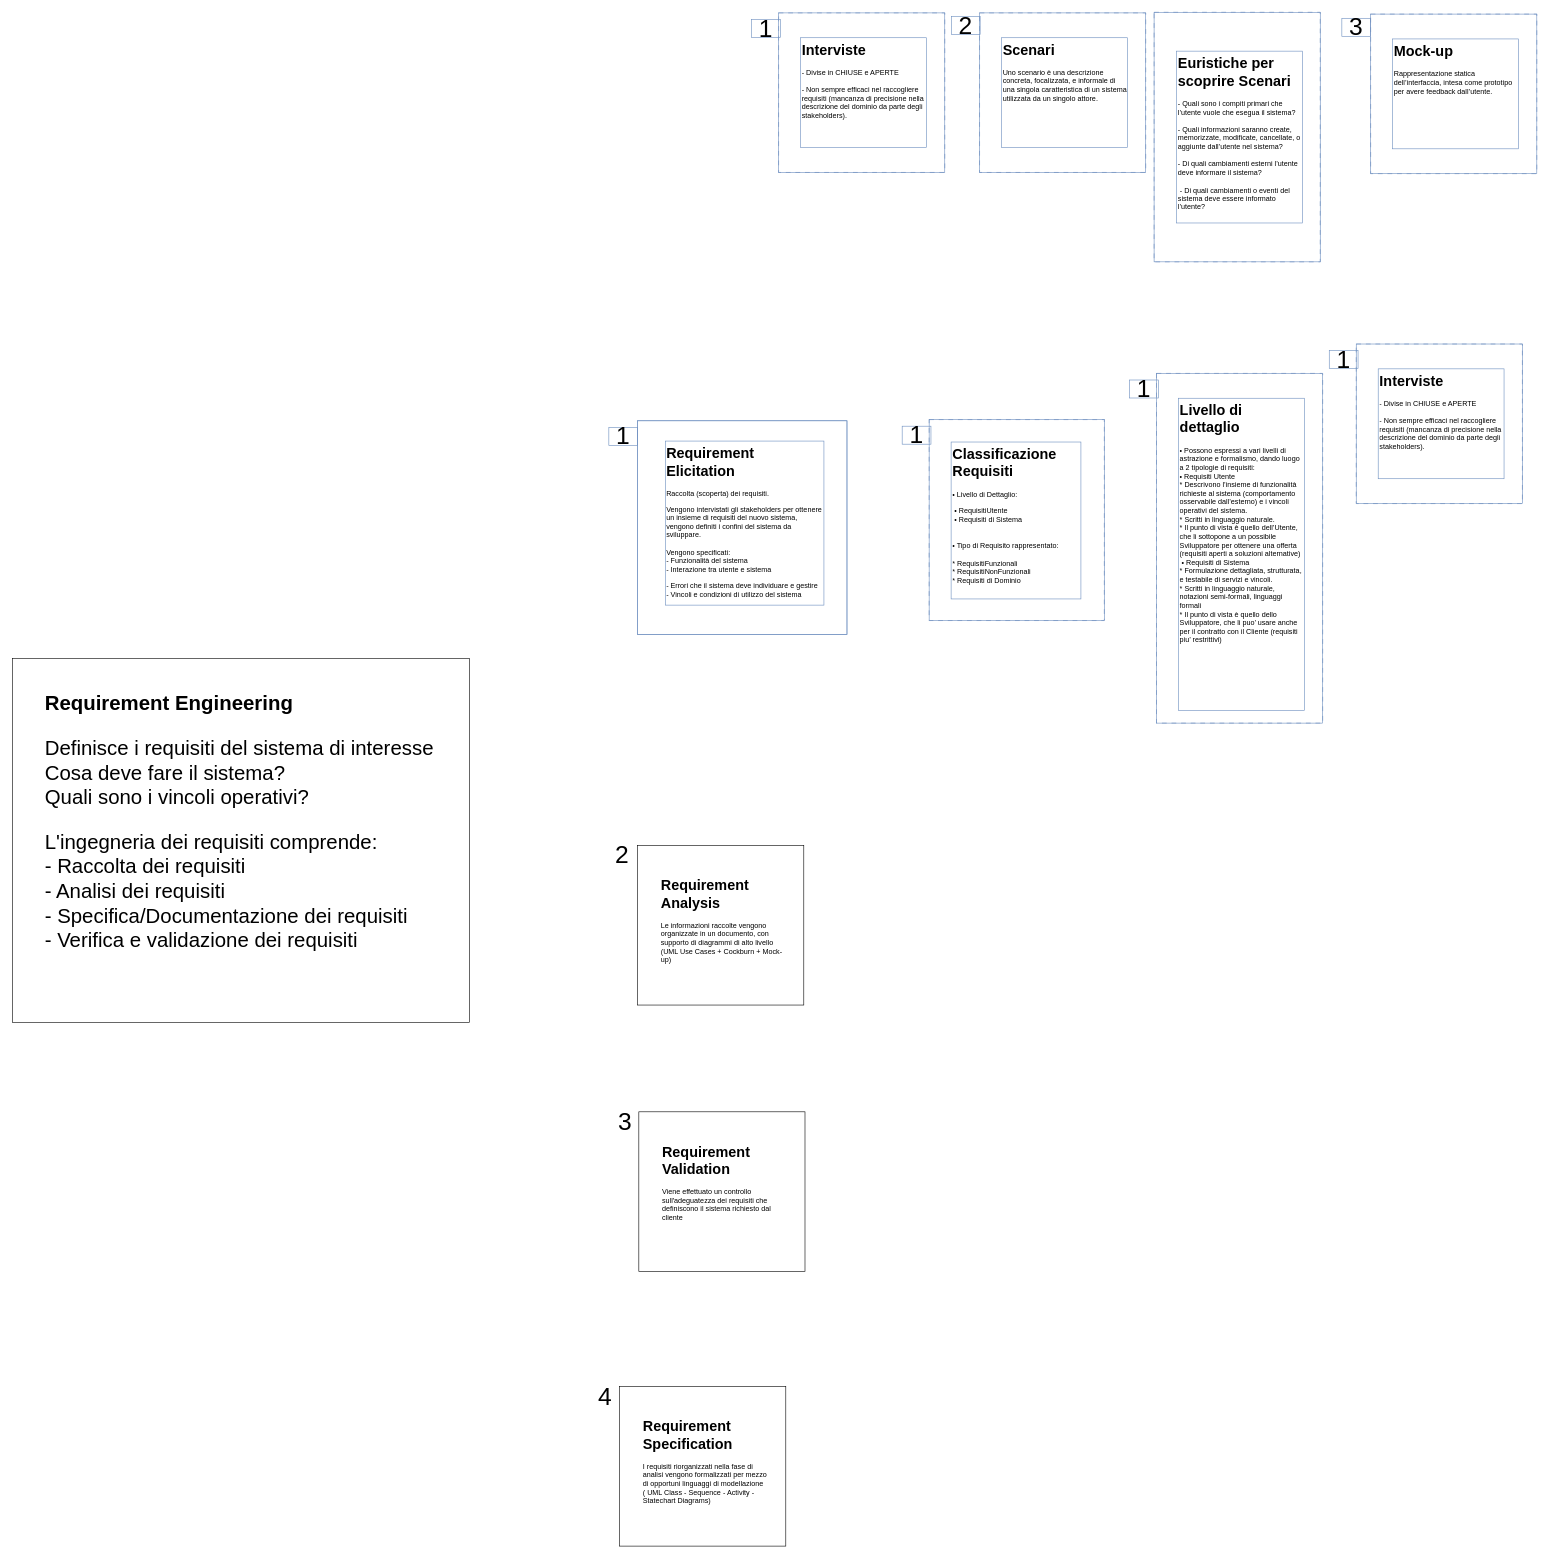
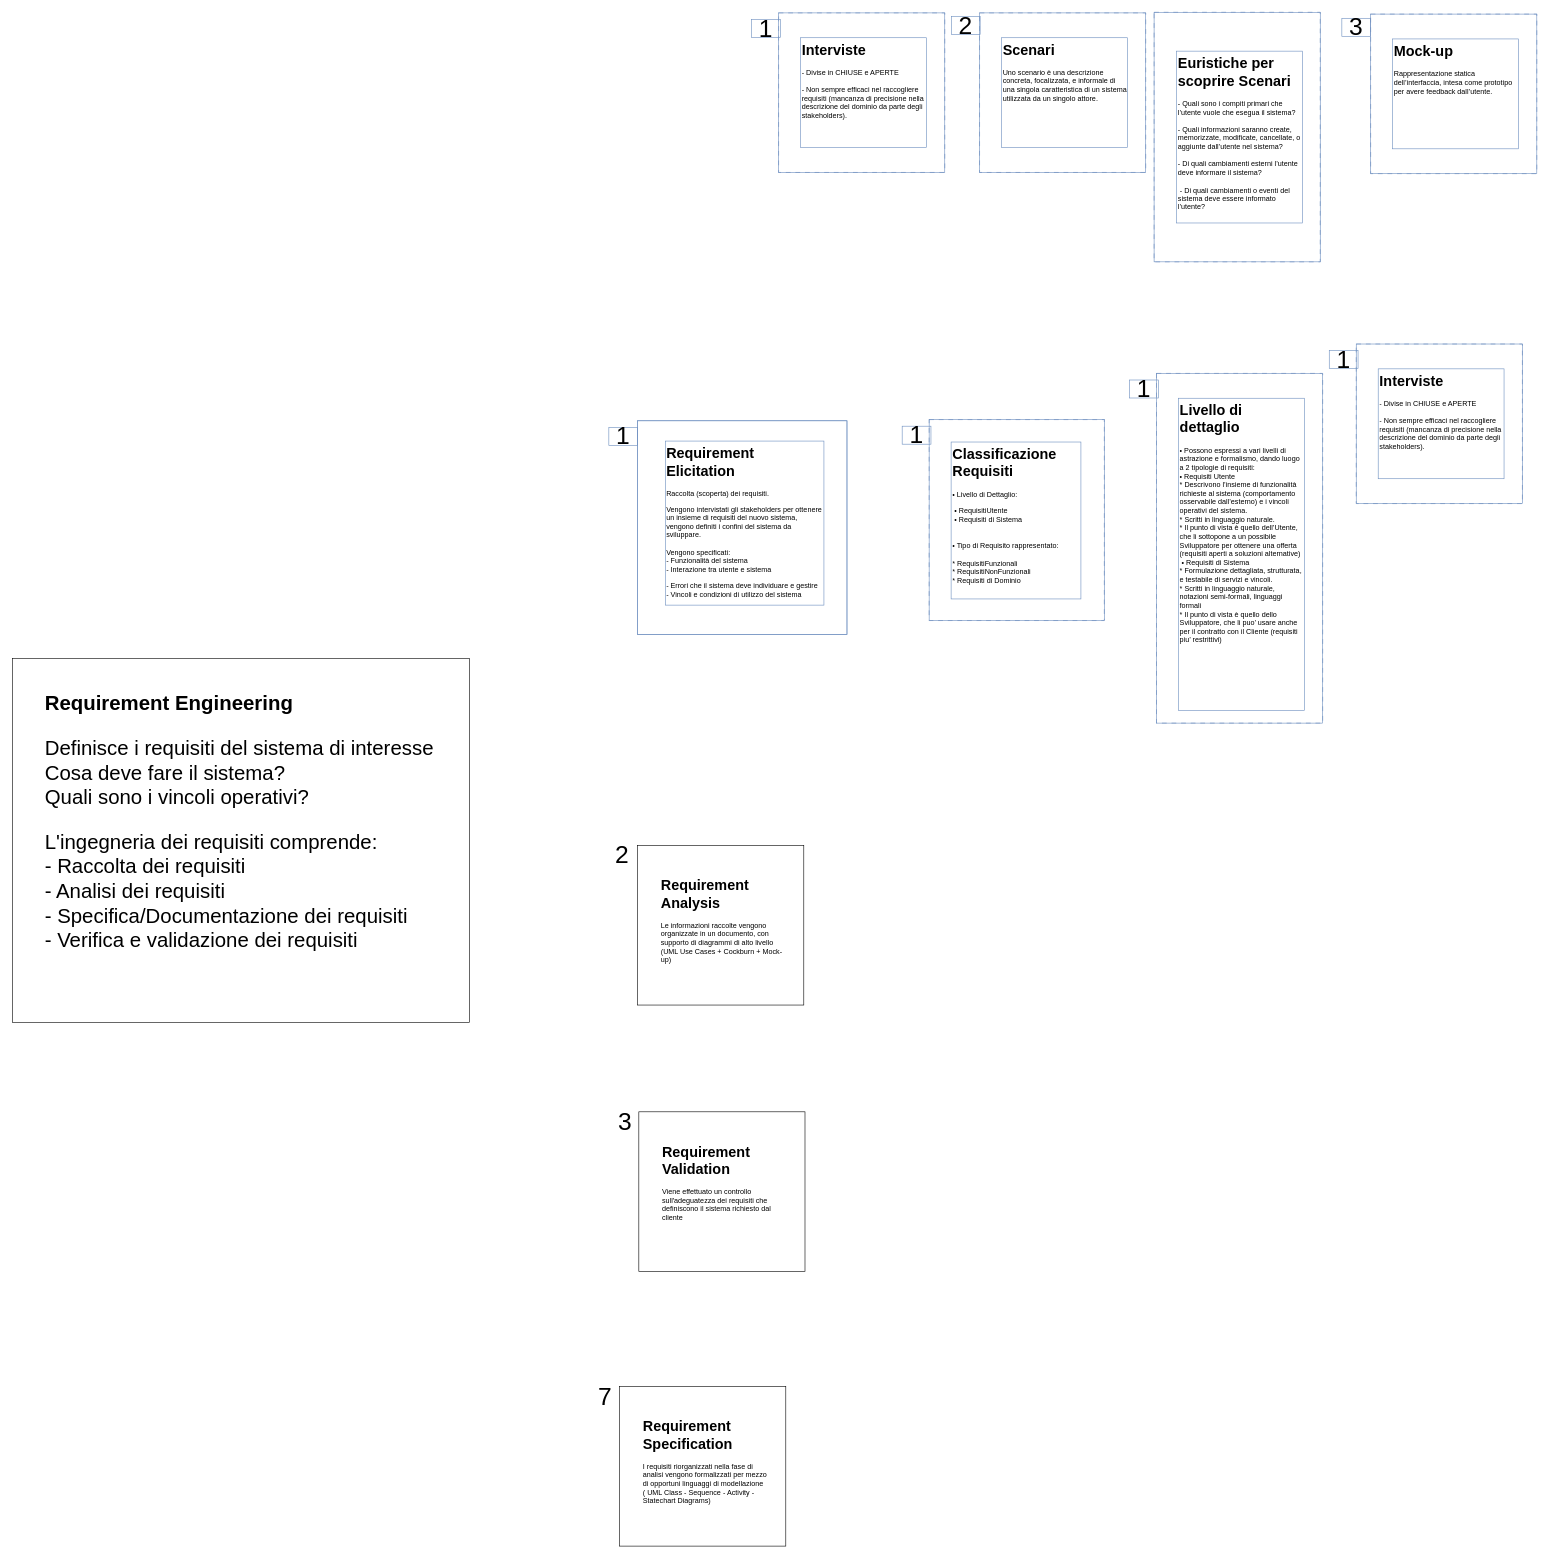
(605, 1397) -> (605, 1397)
